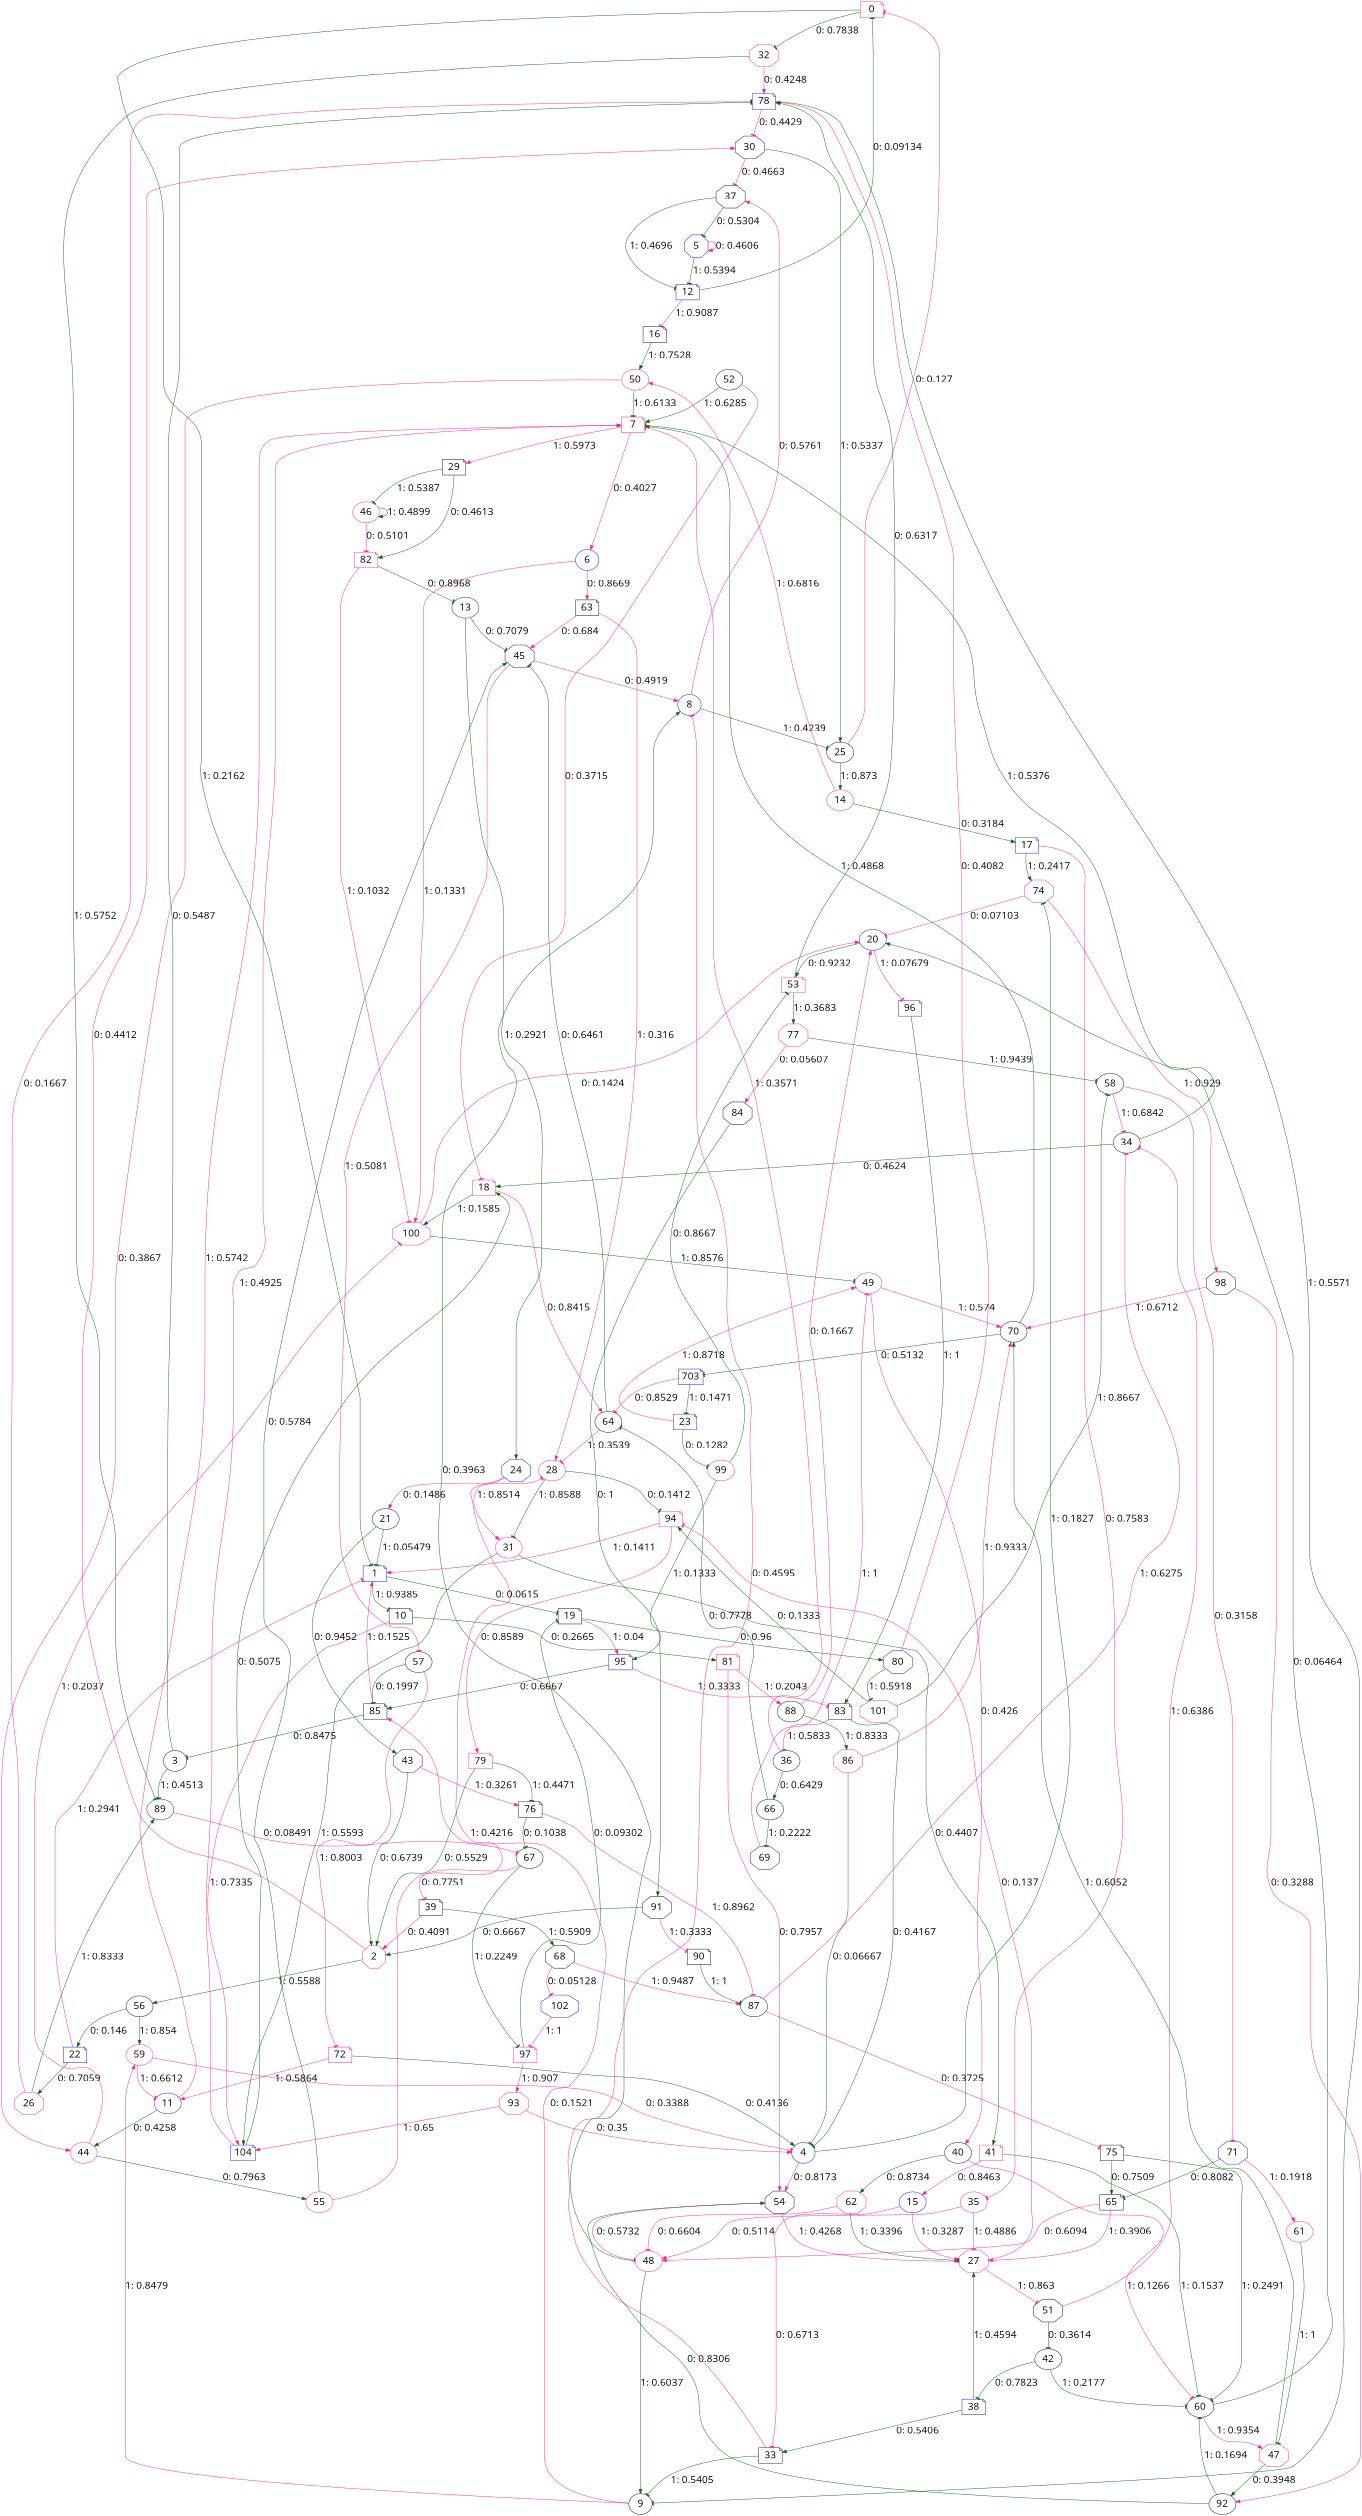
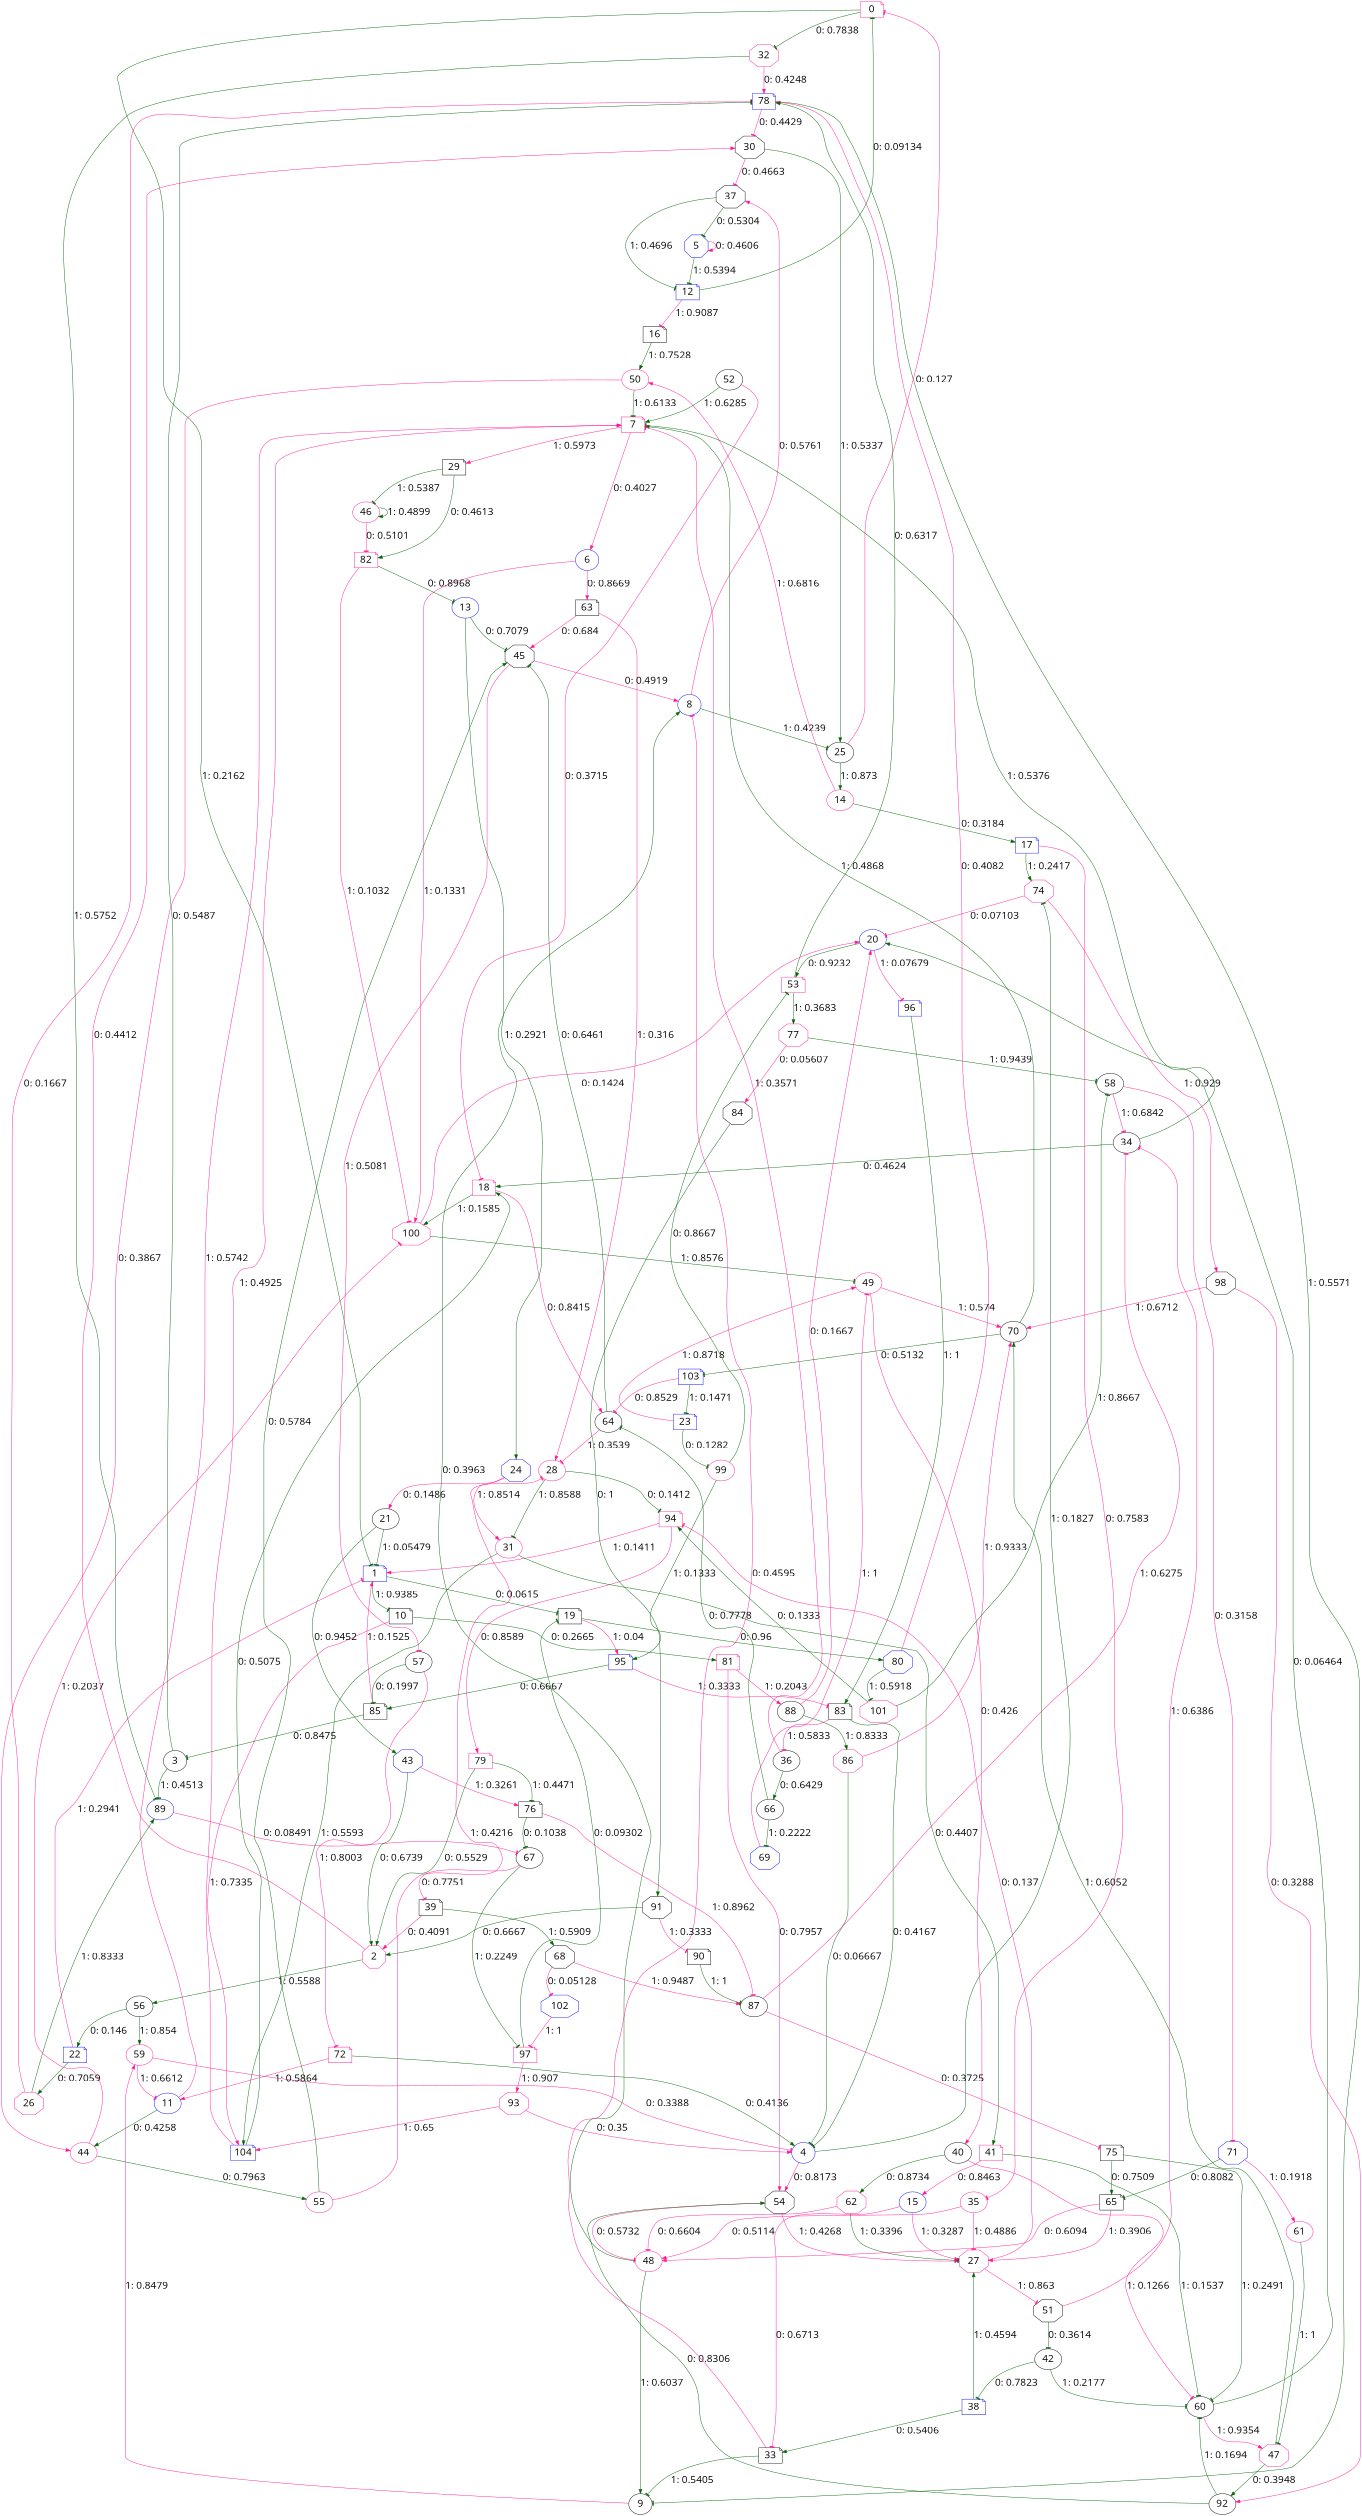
(691, 1377) -> (691, 1377)
(572, 2082) -> none
